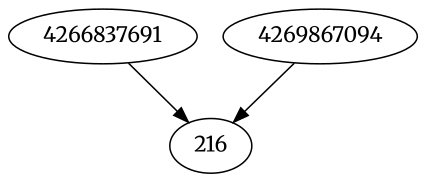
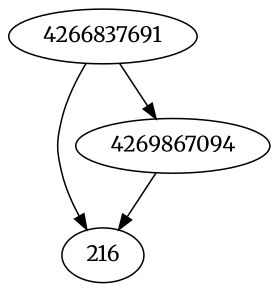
none -> (134, 85)
